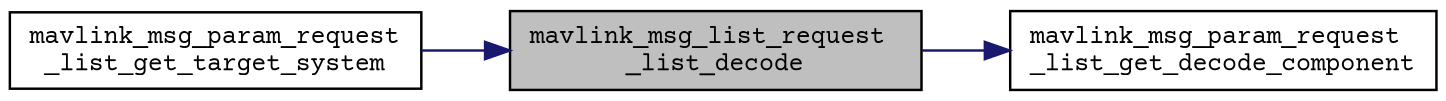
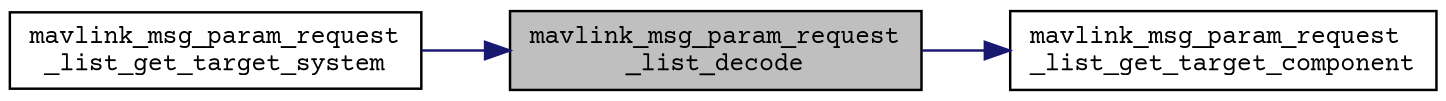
(716, 51) -> (716, 51)
(1223, 51) -> (1223, 51)
